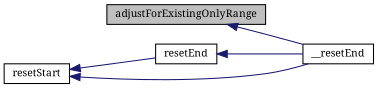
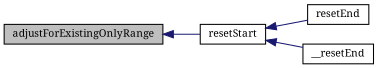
(270, 35) -> (187, 34)
(265, 54) -> none
